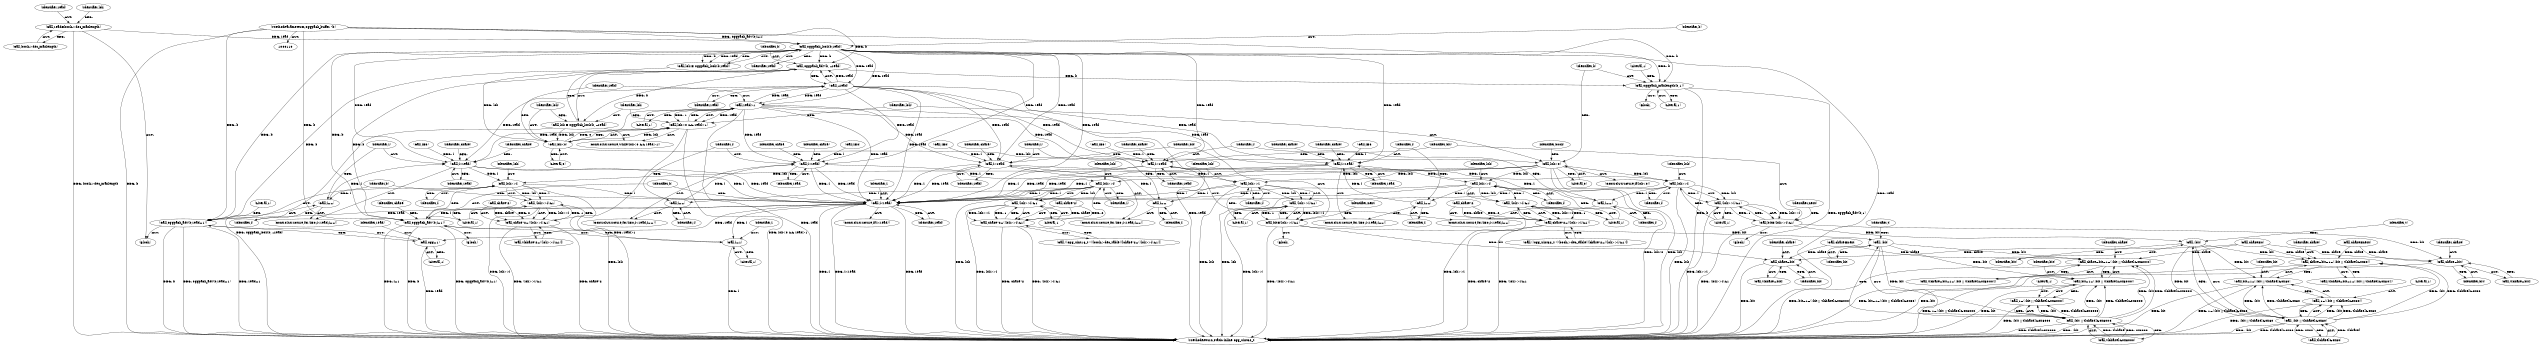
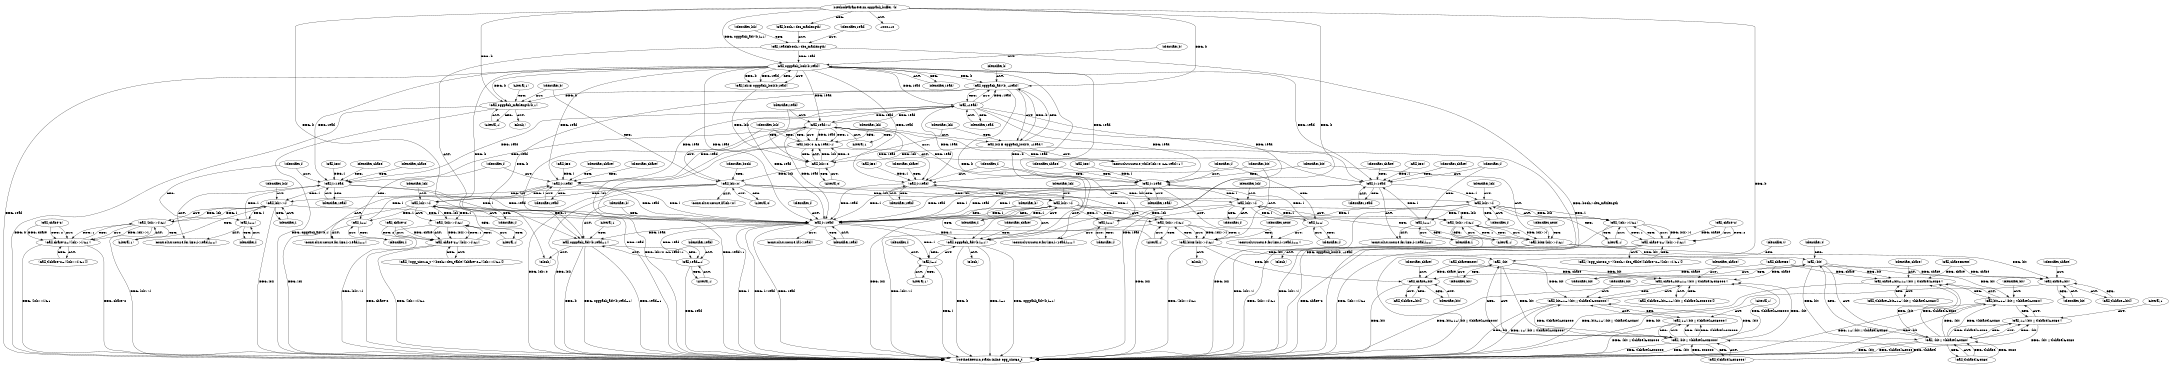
(55, 37) -> (833, 17)
(430, 243) -> (693, 262)
(2295, 252) -> (1845, 272)
